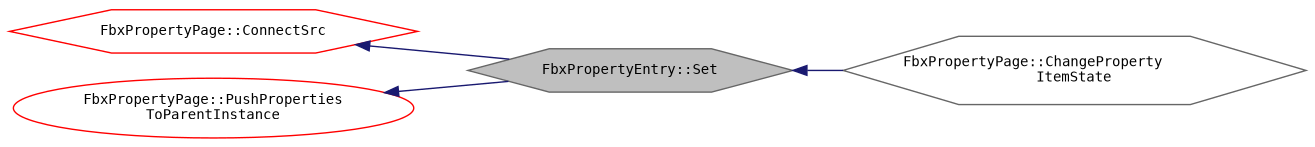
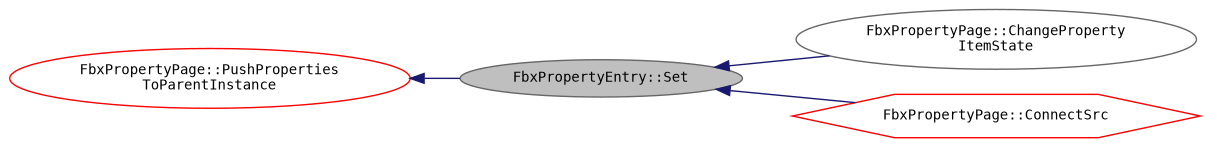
(440, 53) -> (793, 97)
(630, 70) -> (601, 78)
(1075, 70) -> (996, 39)
